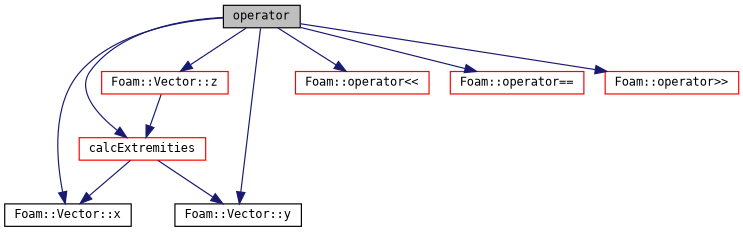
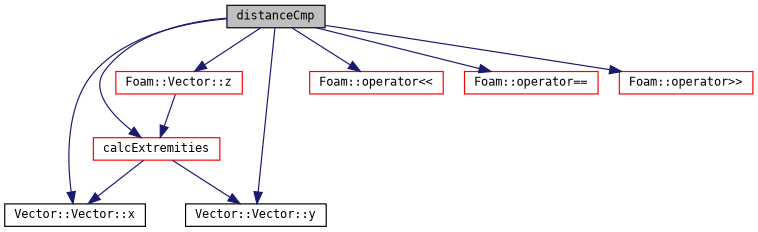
(262, 17) -> (276, 17)
(68, 215) -> (75, 215)
(238, 215) -> (256, 215)
